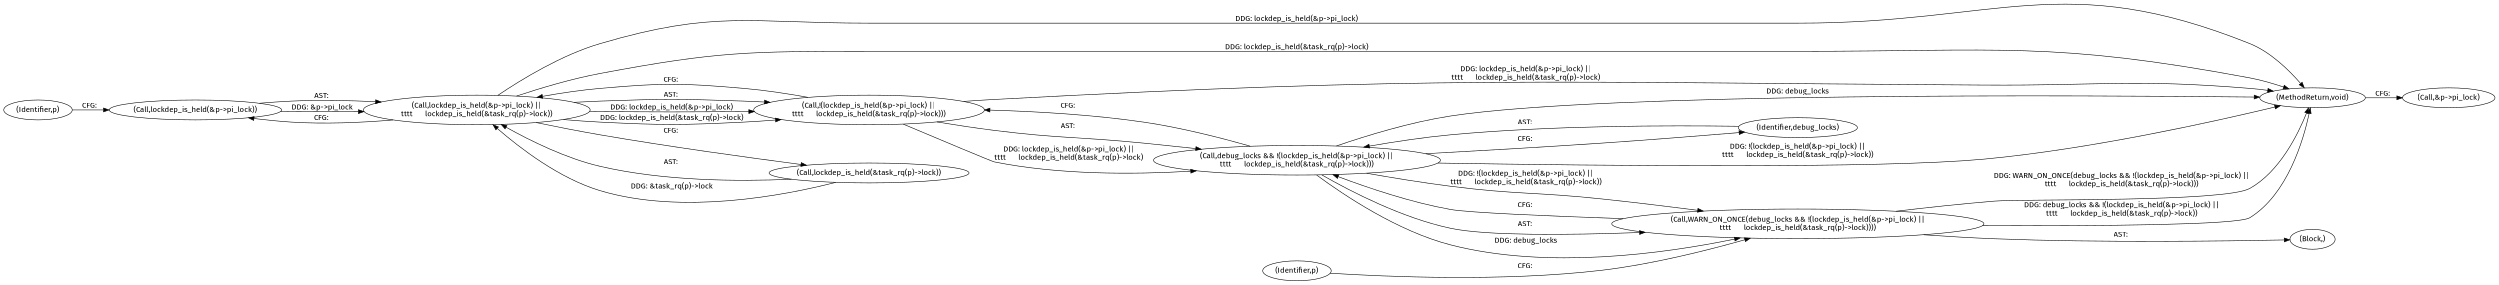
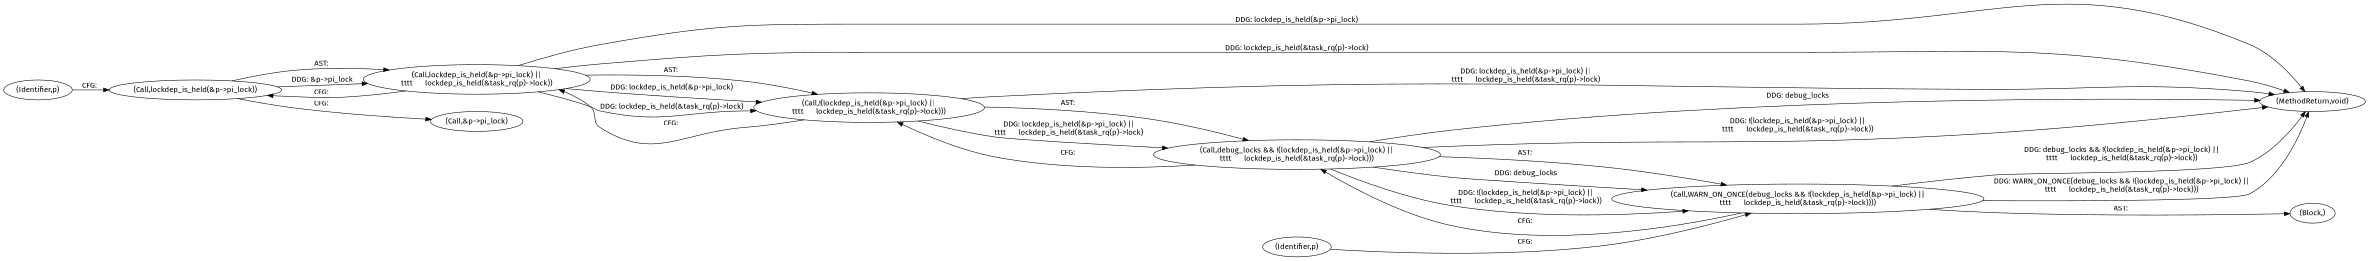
(2381, 98) -> (331, 112)
(1798, 128) -> none
(869, 173) -> none
